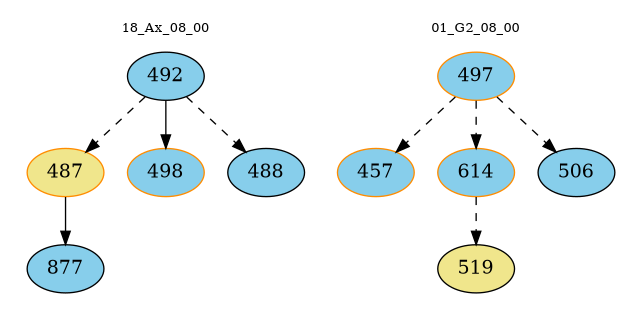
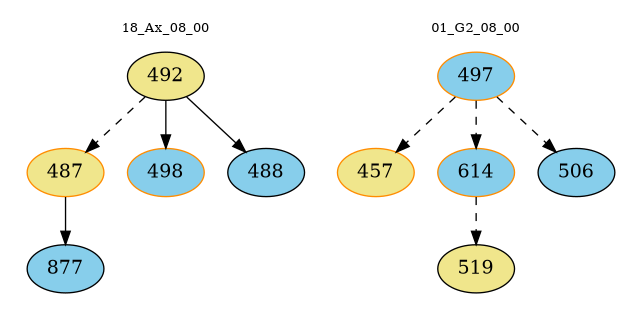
(166, 76) -> (166, 76)
(211, 120) -> (211, 120)
(376, 173) -> (376, 173)
